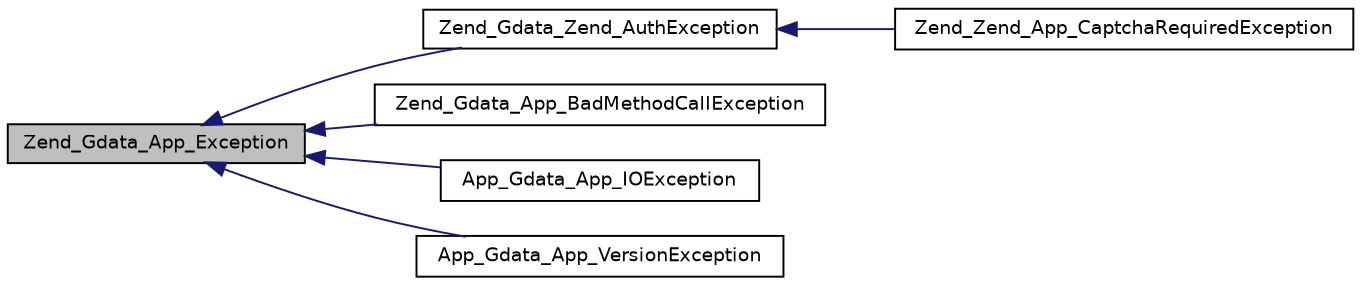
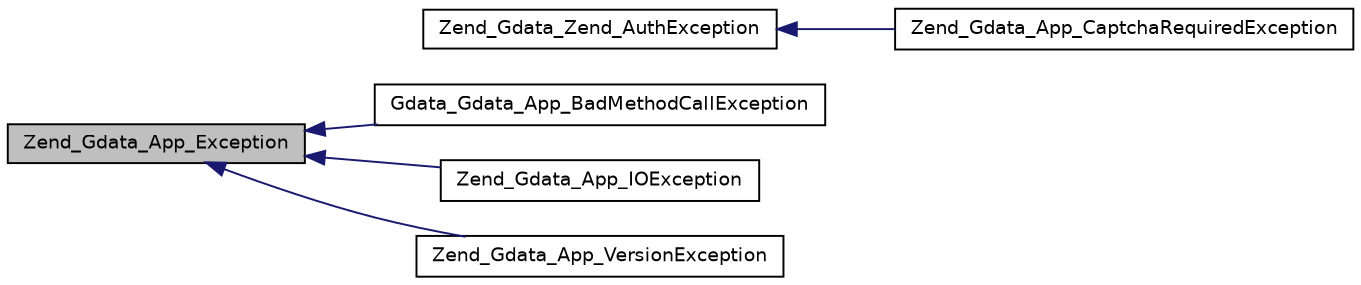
(1124, 29) -> (1124, 29)
(339, 76) -> none
(600, 105) -> (600, 105)
(600, 181) -> (600, 181)
(600, 256) -> (600, 256)
